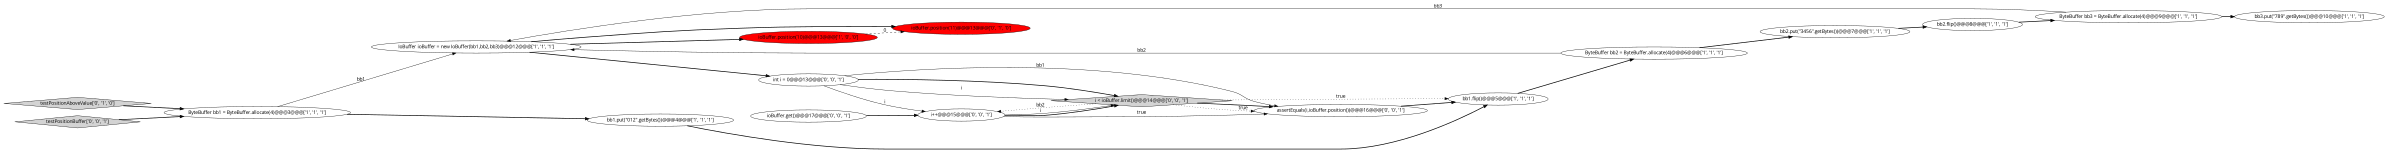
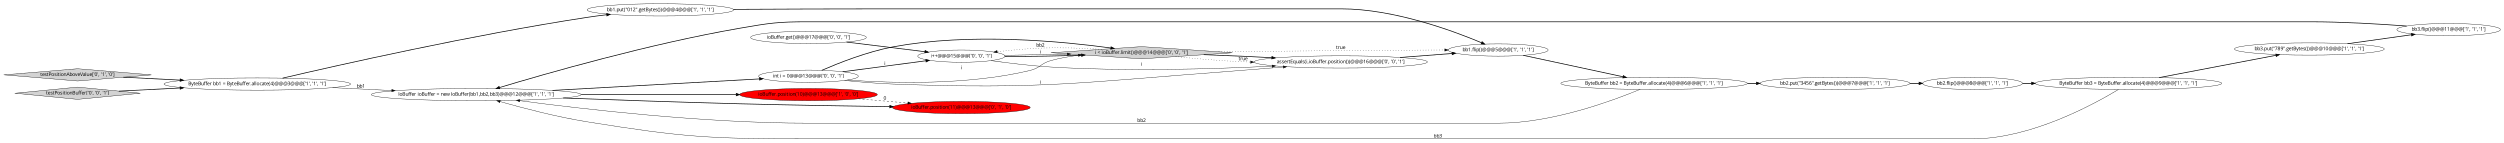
none -> (2449, 30)
(1041, 66) -> (1041, 83)
(872, 102) -> (884, 66)
(1142, 112) -> (1142, 64)
